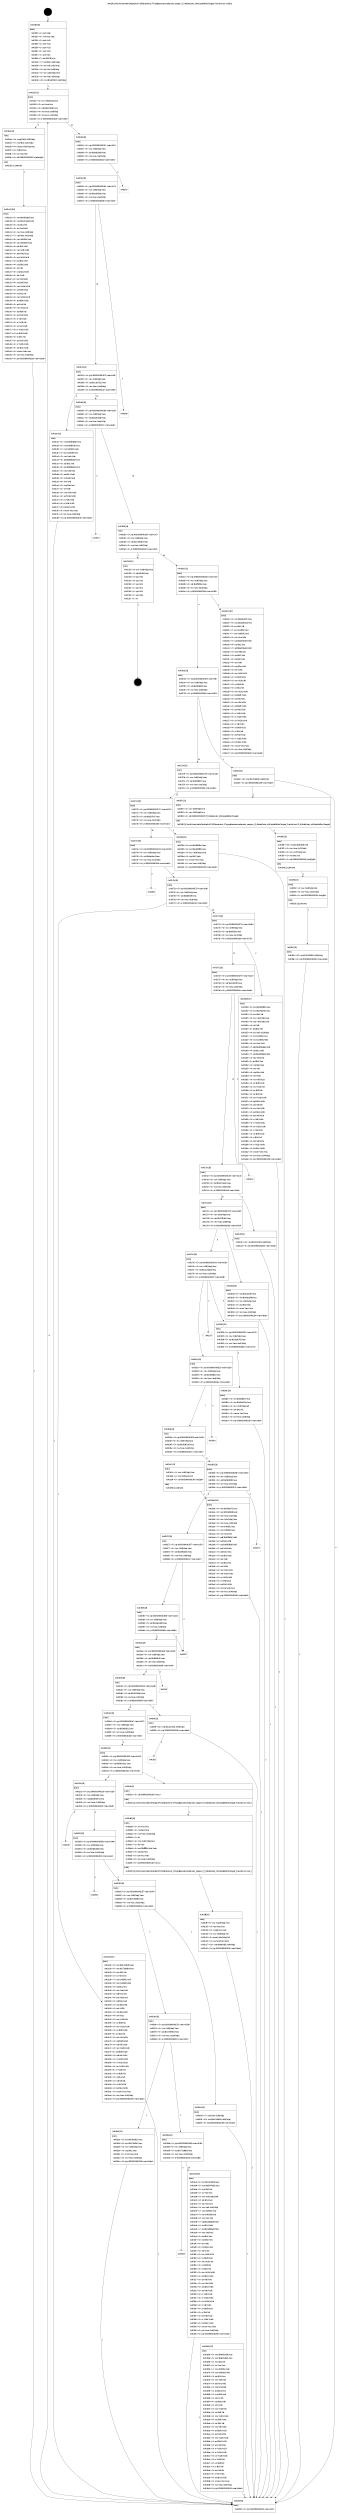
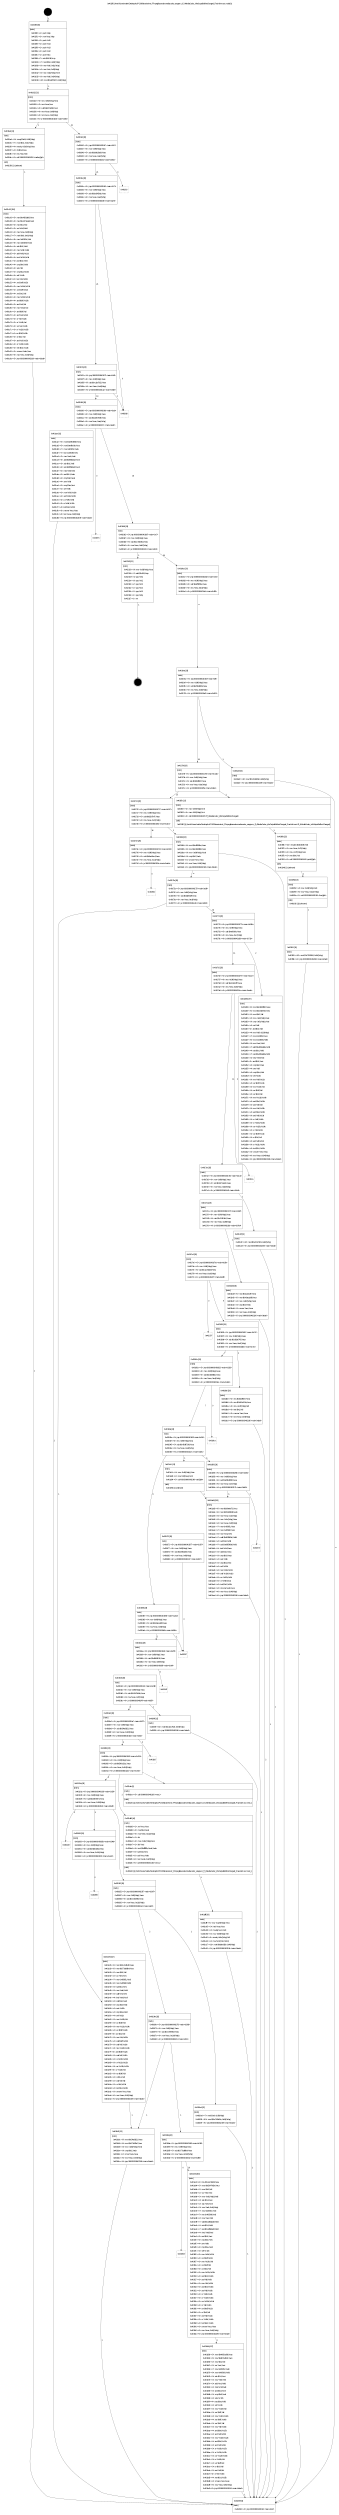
none -> (96, 168)
(70, 411) -> (119, 401)
(242, 682) -> none
(253, 791) -> (224, 794)
(169, 872) -> (192, 873)
(221, 1196) -> none
(214, 1240) -> none
(199, 1318) -> (224, 1353)
(48, 1400) -> none
none -> (184, 1458)
(197, 1510) -> (228, 1493)
(170, 1583) -> (148, 1528)
(146, 1671) -> none
(159, 1745) -> (145, 1747)
(188, 1810) -> (118, 1795)
(279, 1831) -> none
(110, 1870) -> (120, 1844)
(158, 2323) -> (130, 2115)
(186, 2433) -> (216, 2340)
